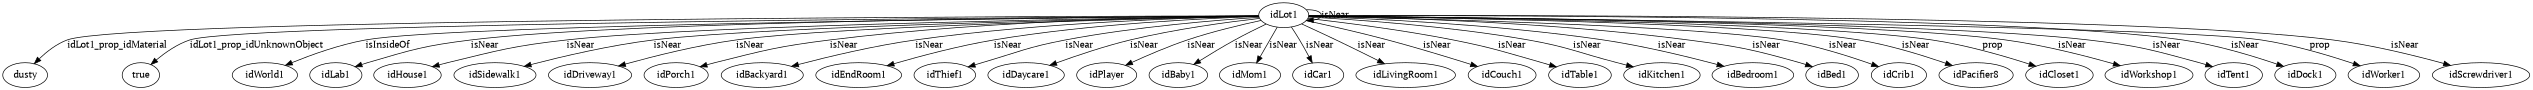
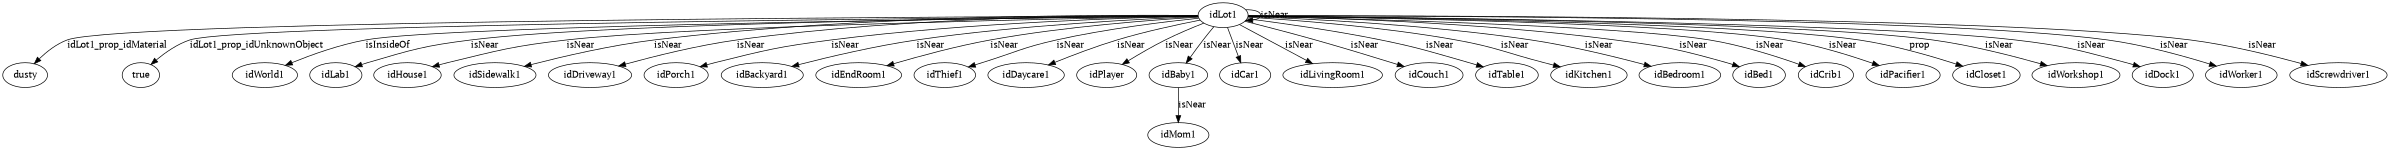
(1269, 42) -> (1178, 102)
(2320, 45) -> (2174, 45)
(1976, 75) -> (1903, 75)
(2234, 75) -> none
